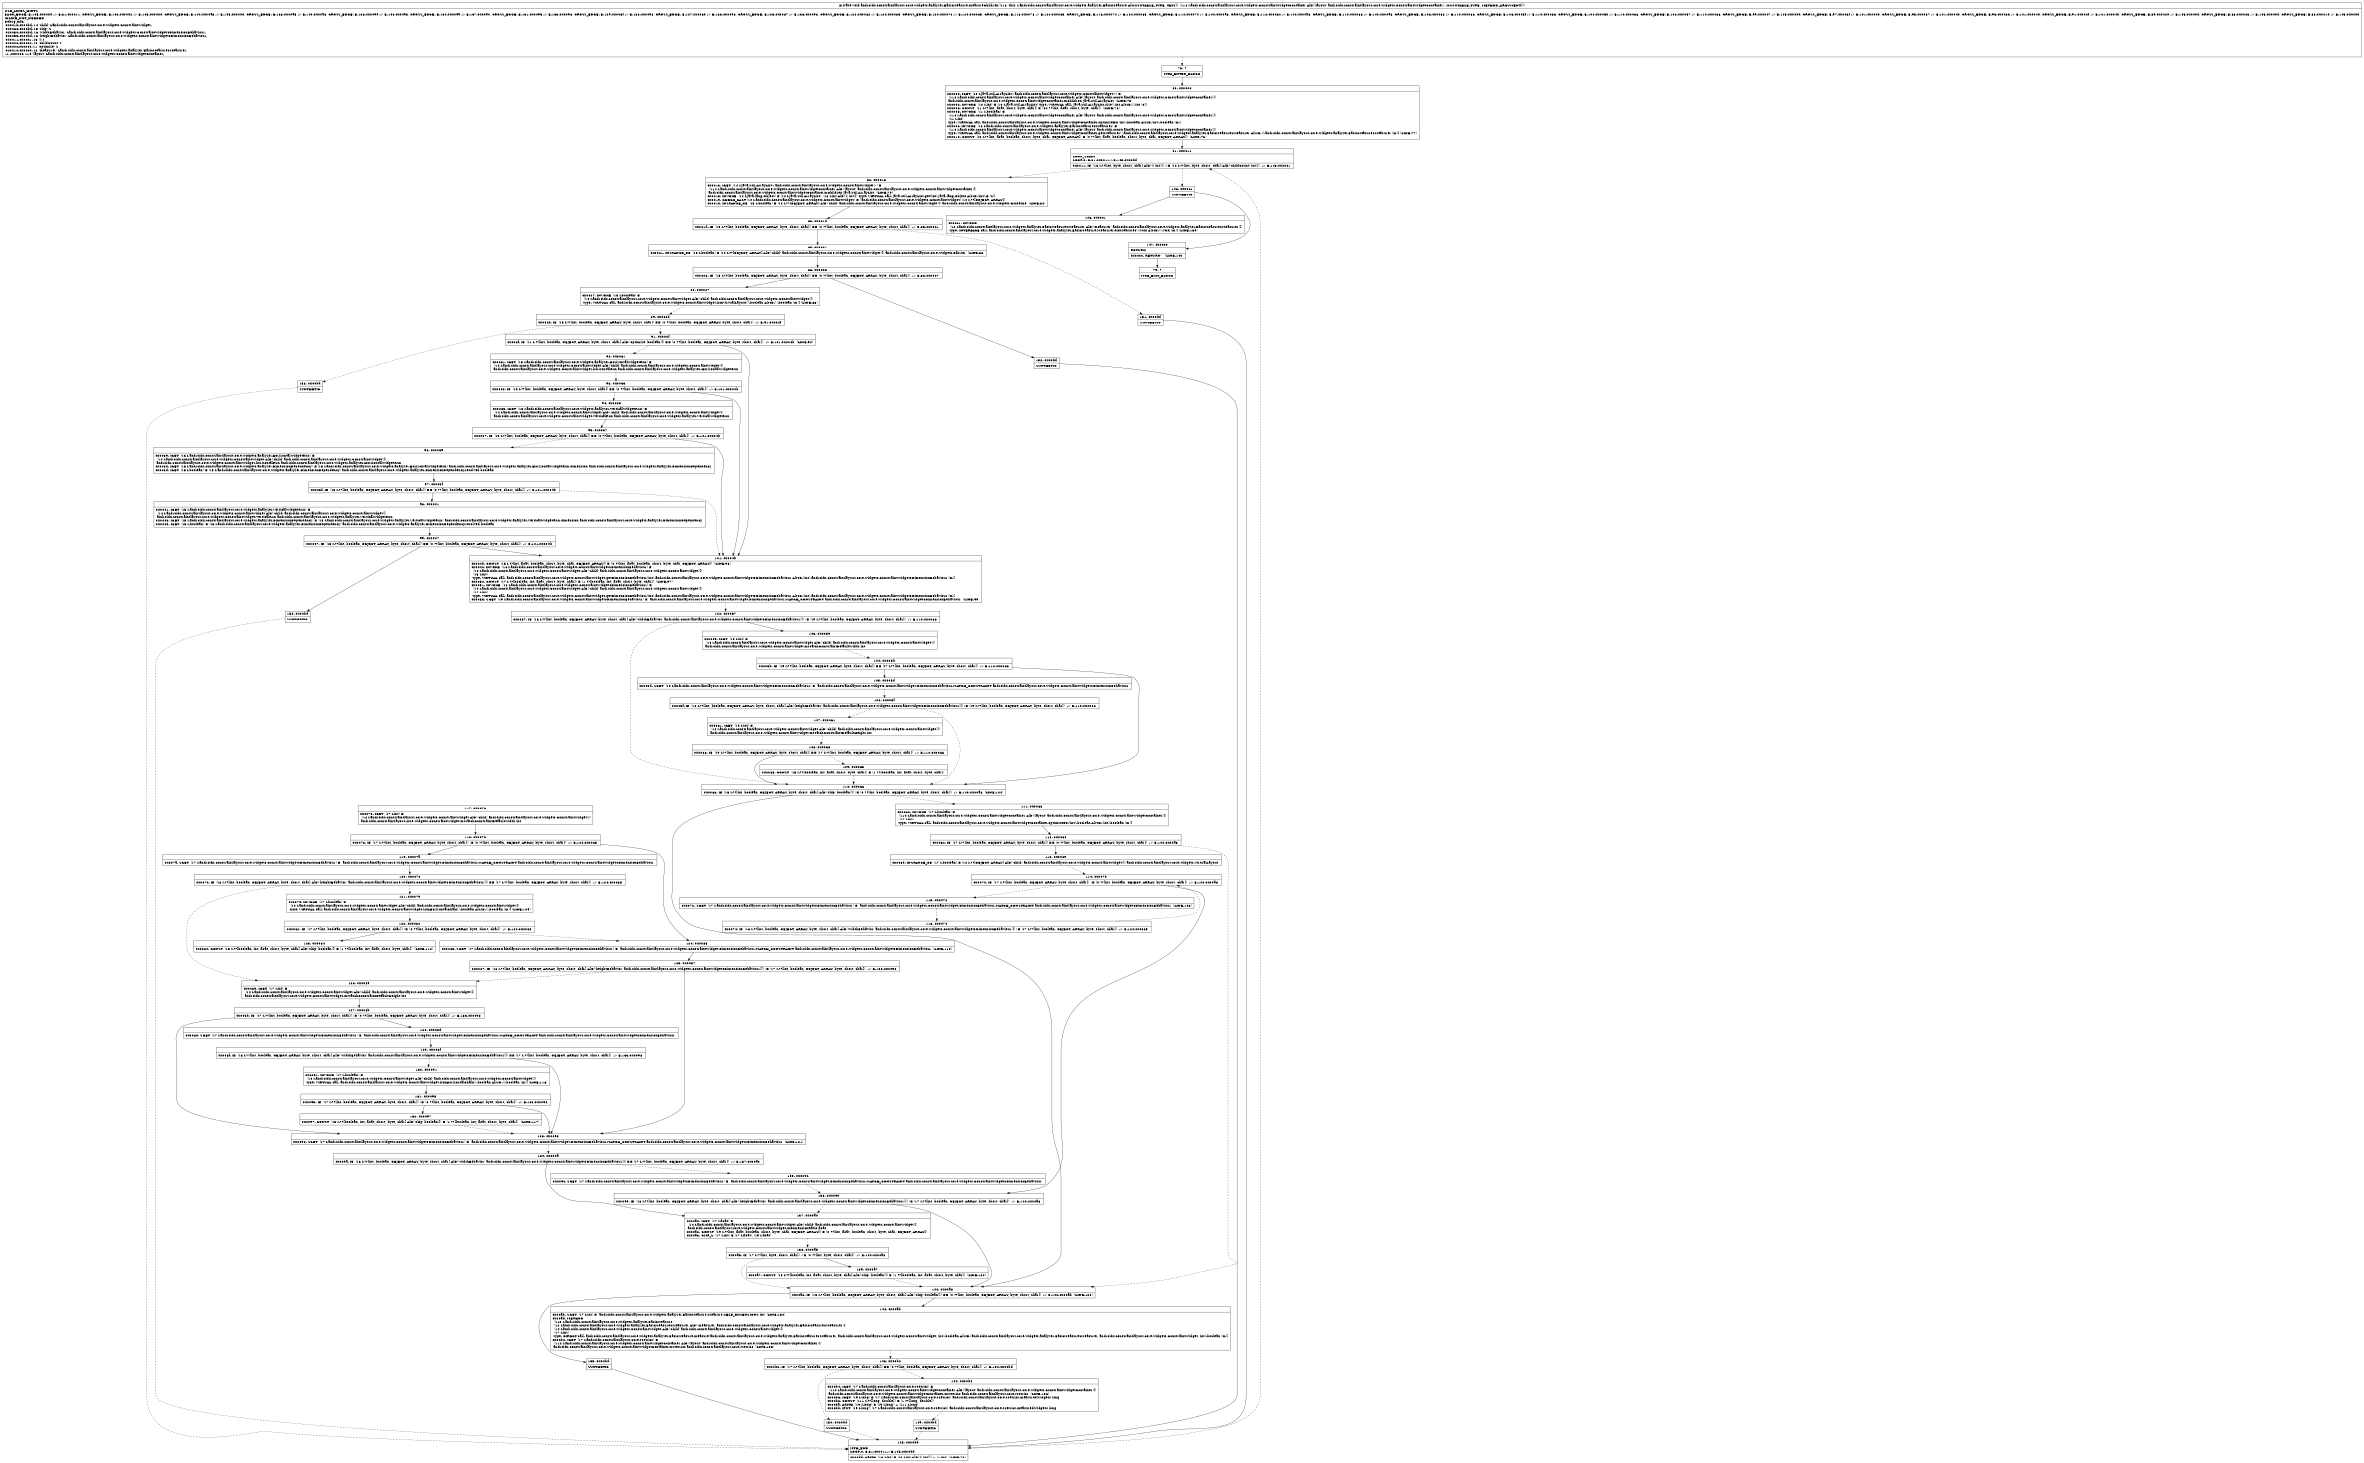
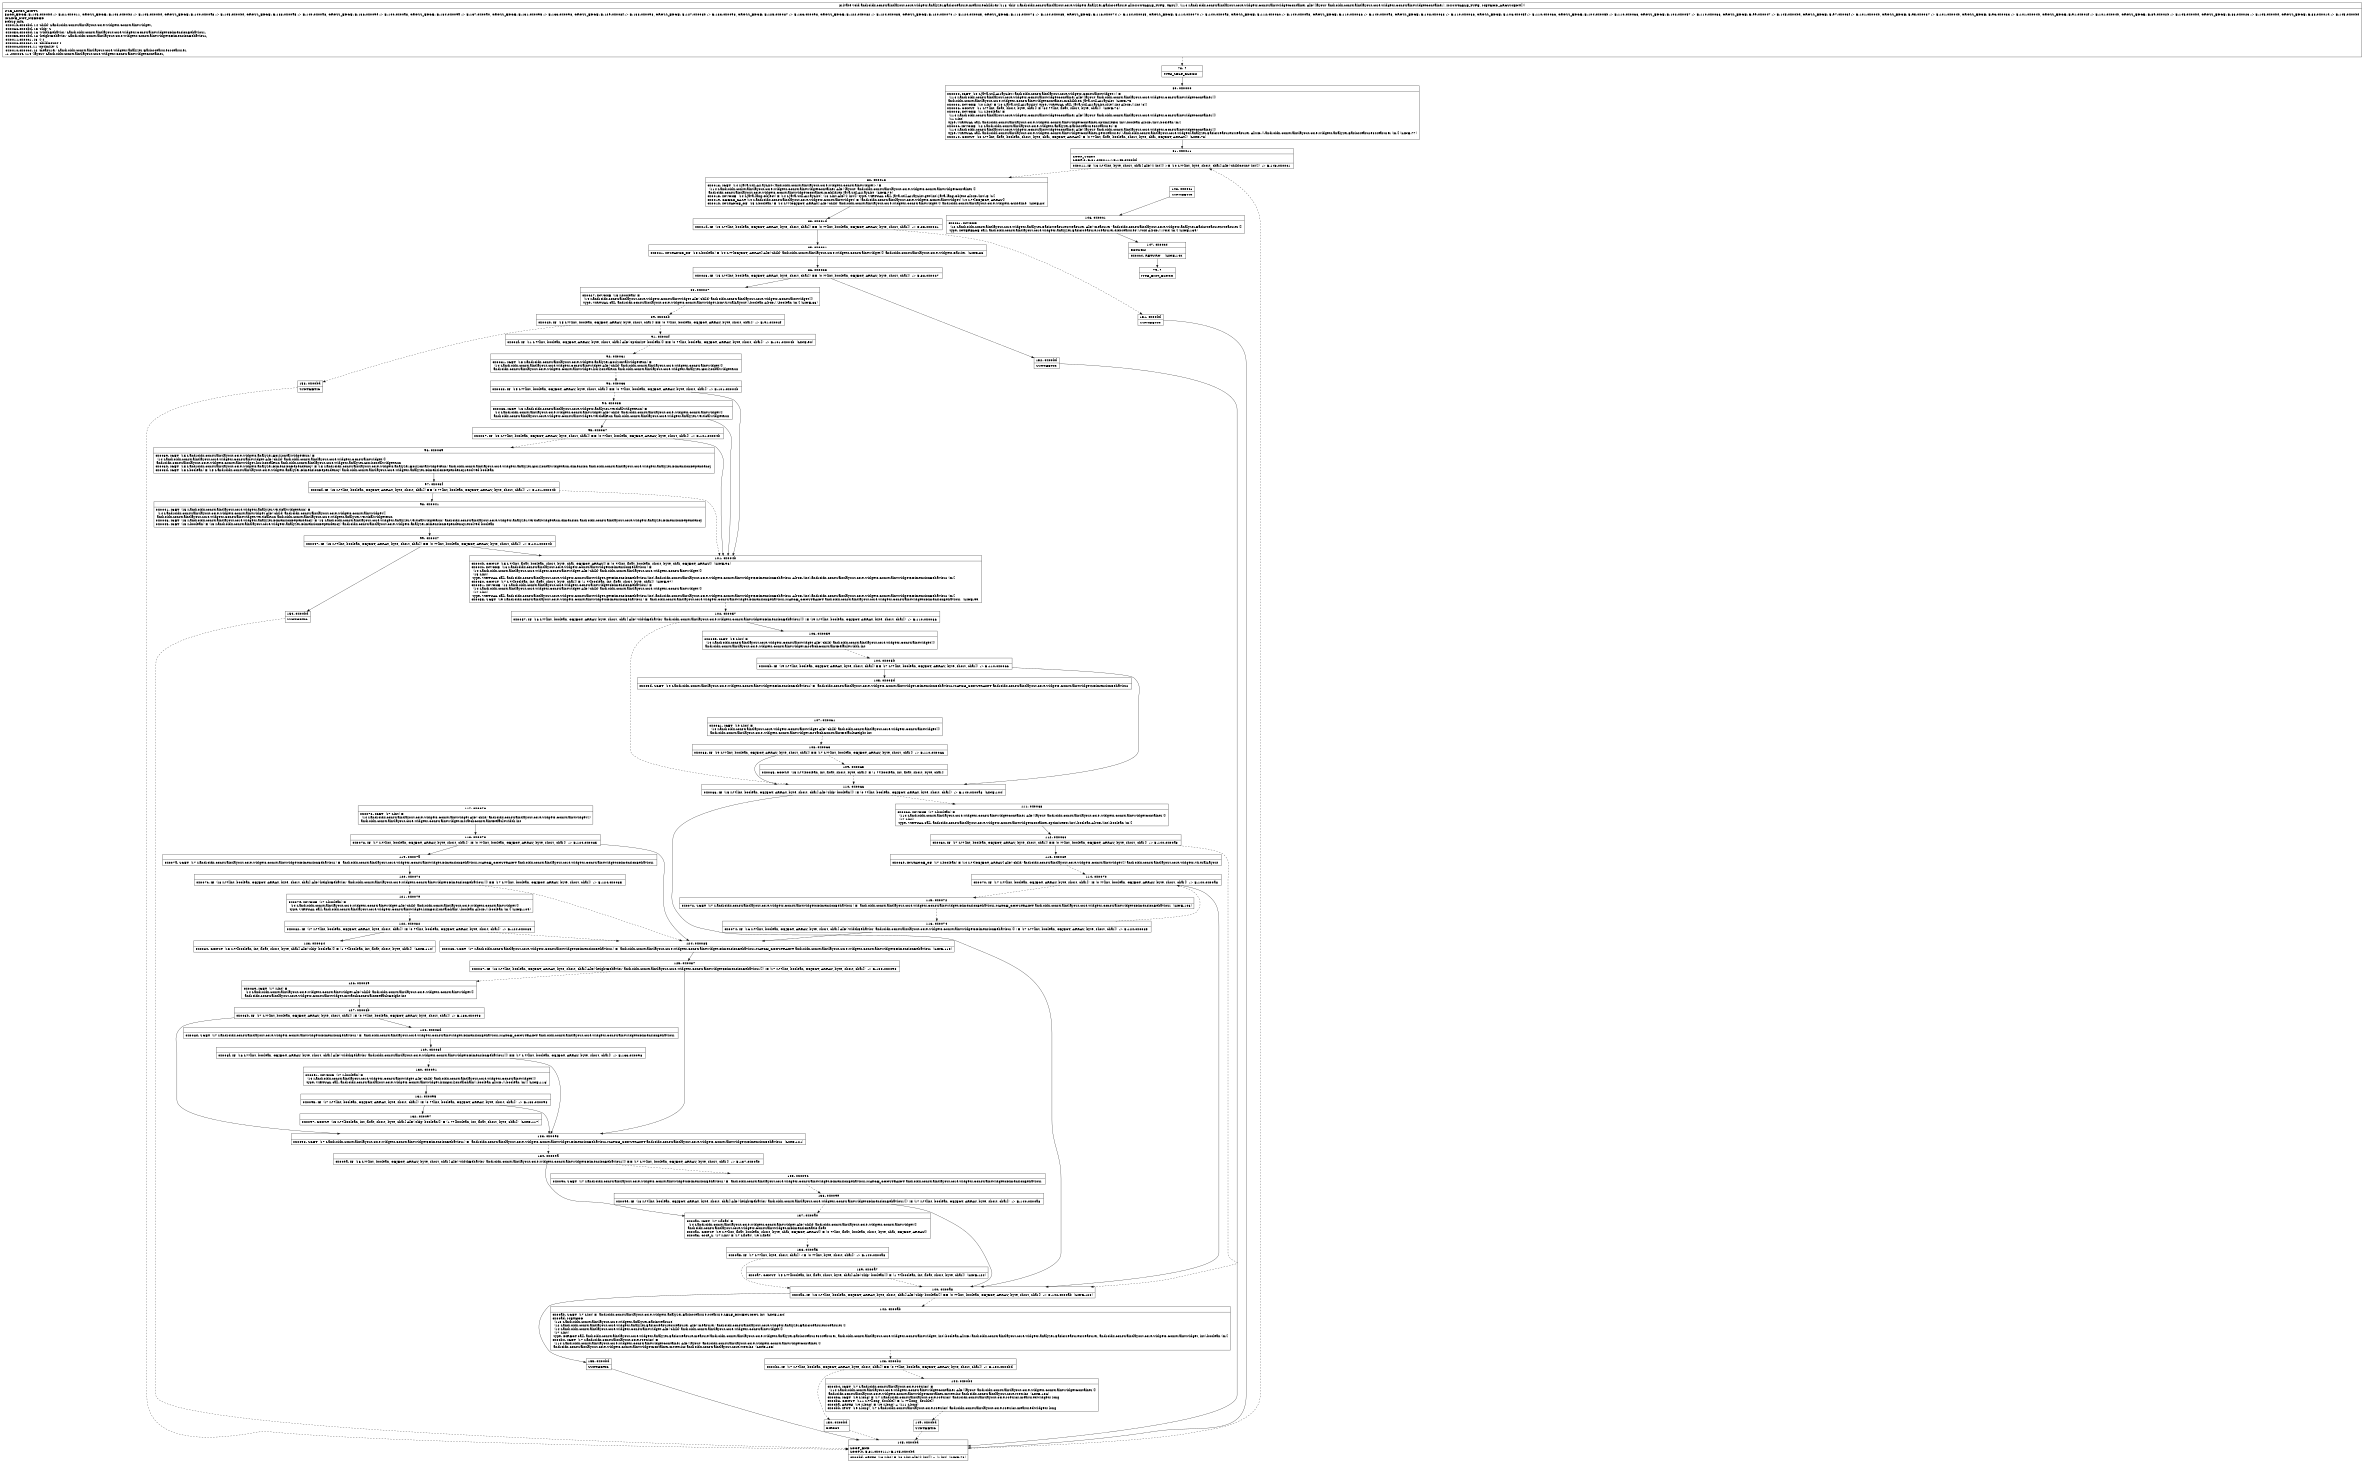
(1182, 74) -> (1180, 74)
(1182, 176) -> none
(1250, 226) -> (1126, 237)
(748, 441) -> (730, 479)
(884, 703) -> none
(189, 919) -> (581, 907)
none -> (818, 936)
(1076, 1009) -> (1219, 1146)
(483, 1129) -> none
(836, 1262) -> none
(929, 1302) -> (929, 1302)
(836, 1428) -> (833, 1428)
(859, 1448) -> (860, 1448)
